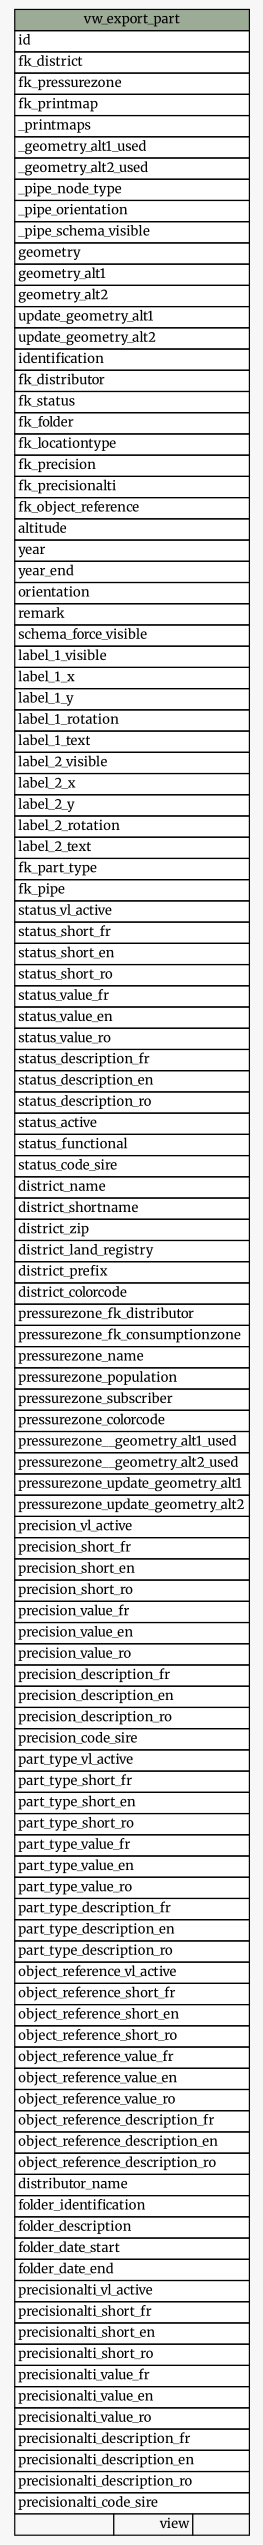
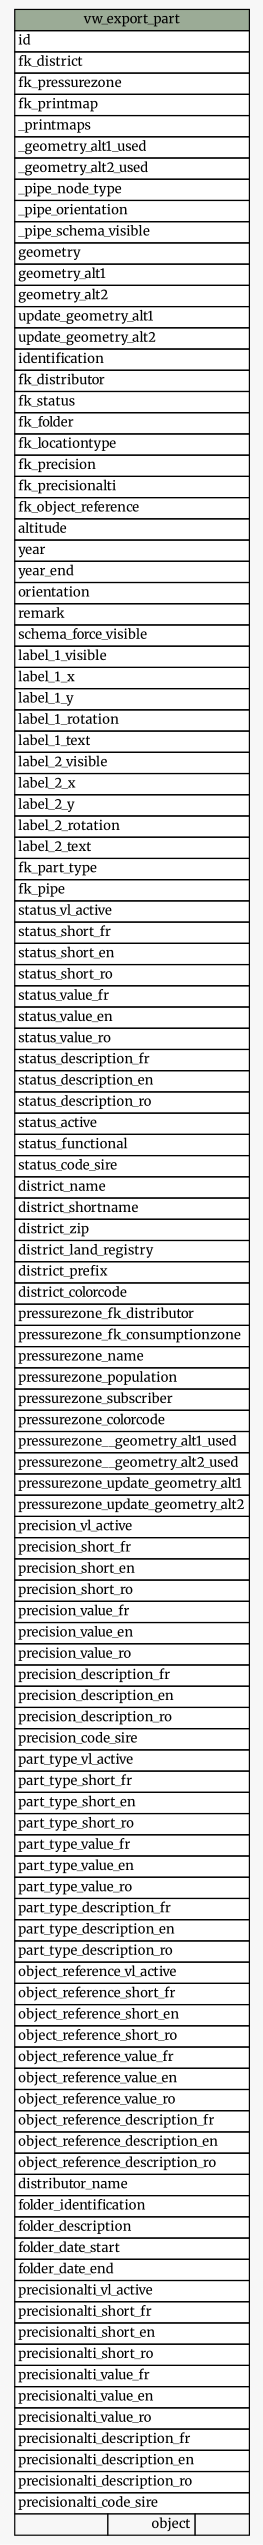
(175, 2524) -> (172, 2524)
